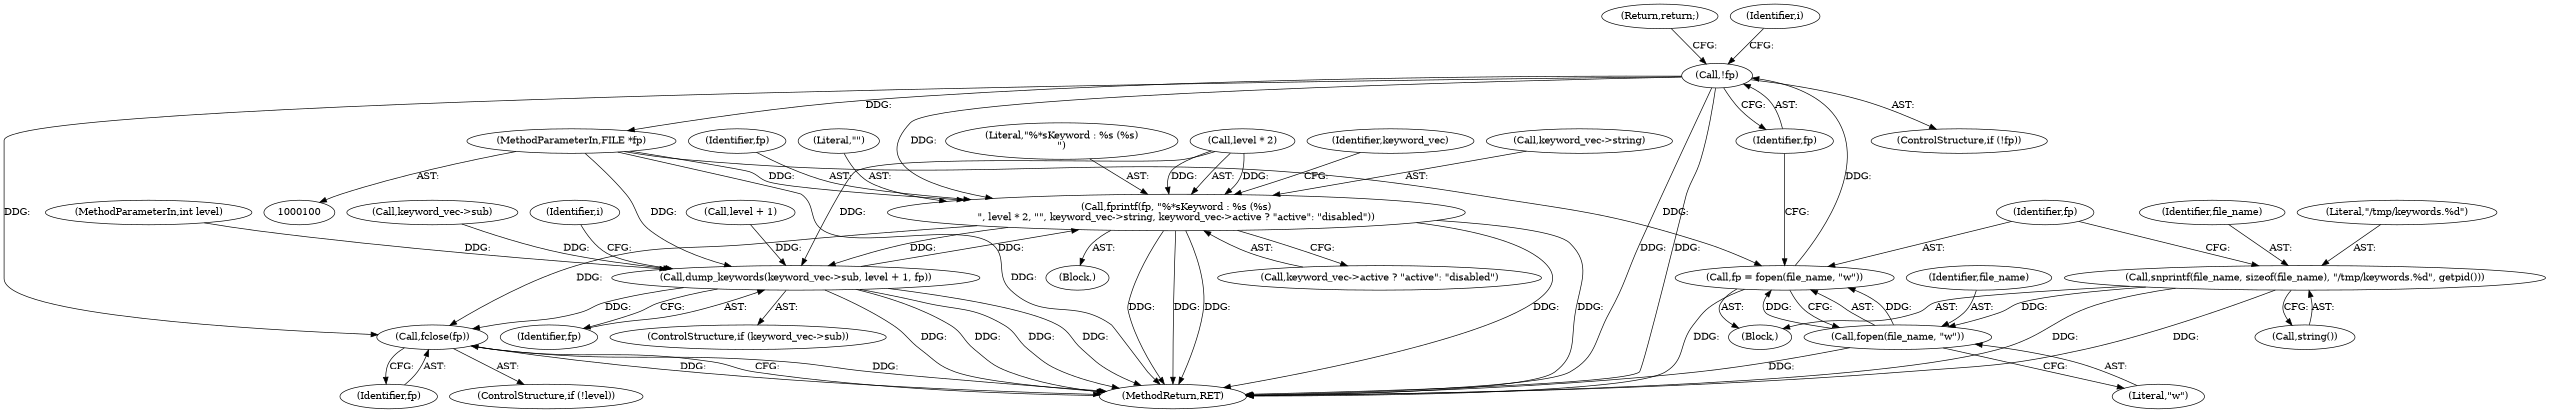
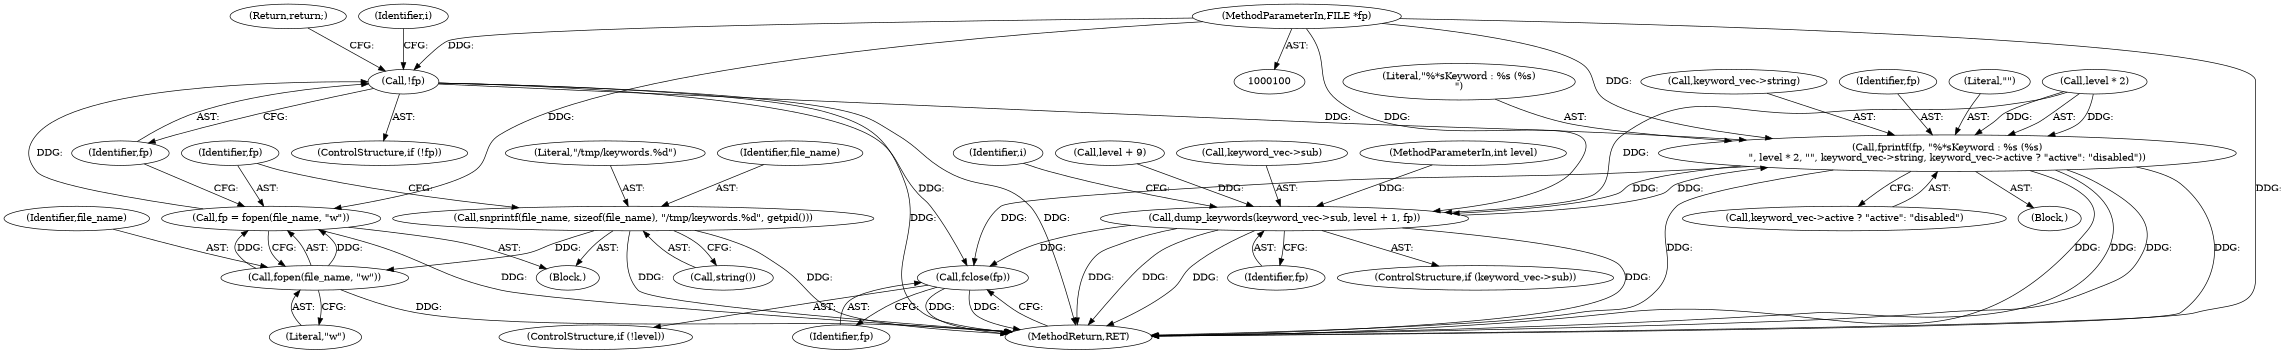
(1000, 92) -> (801, 24)
(1390, 141) -> none
(741, 213) -> (1110, 153)
(578, 248) -> (1289, 189)
